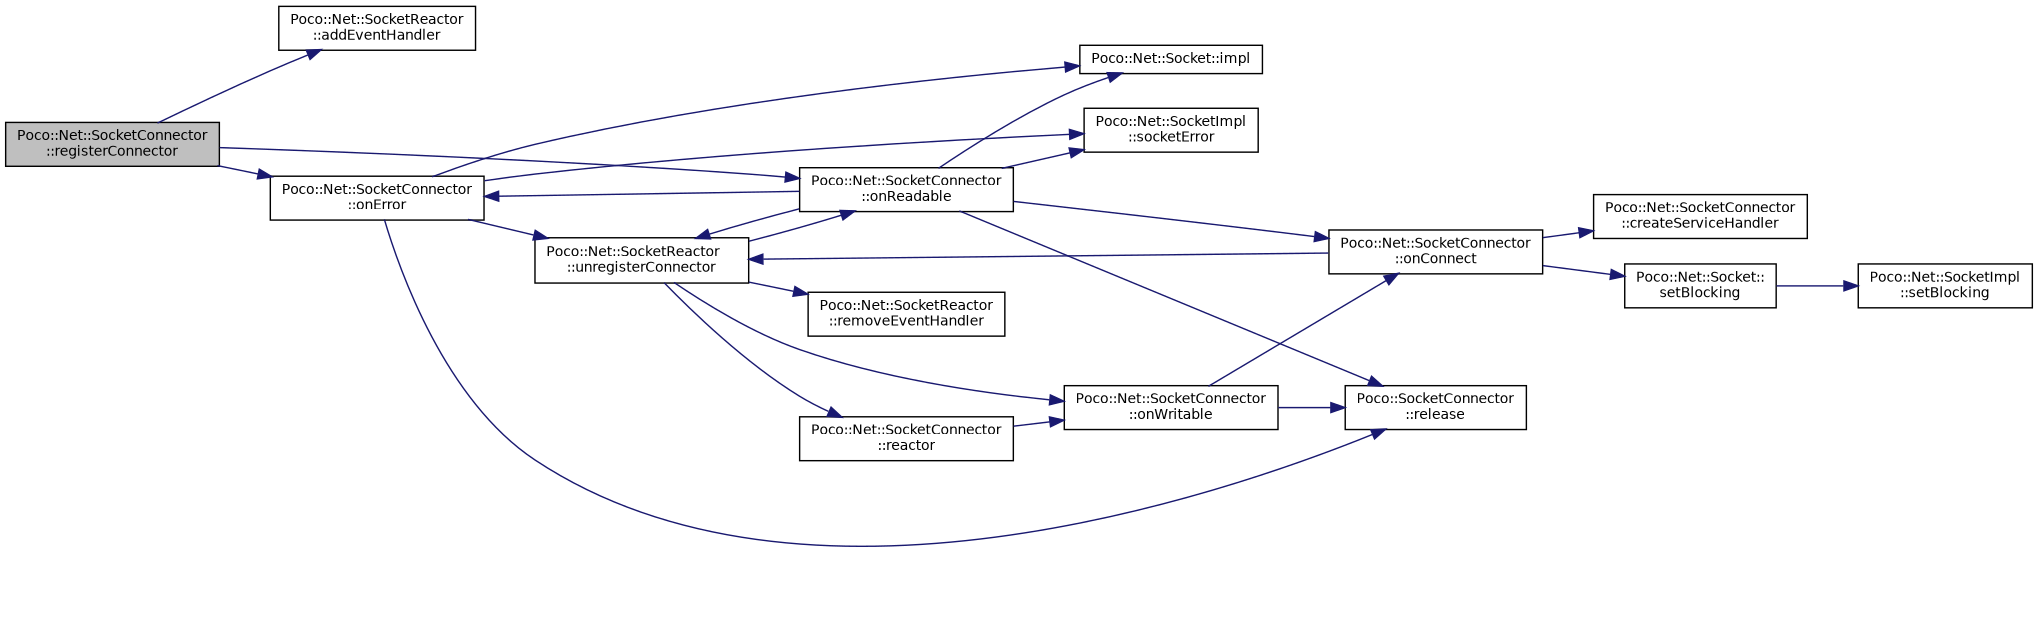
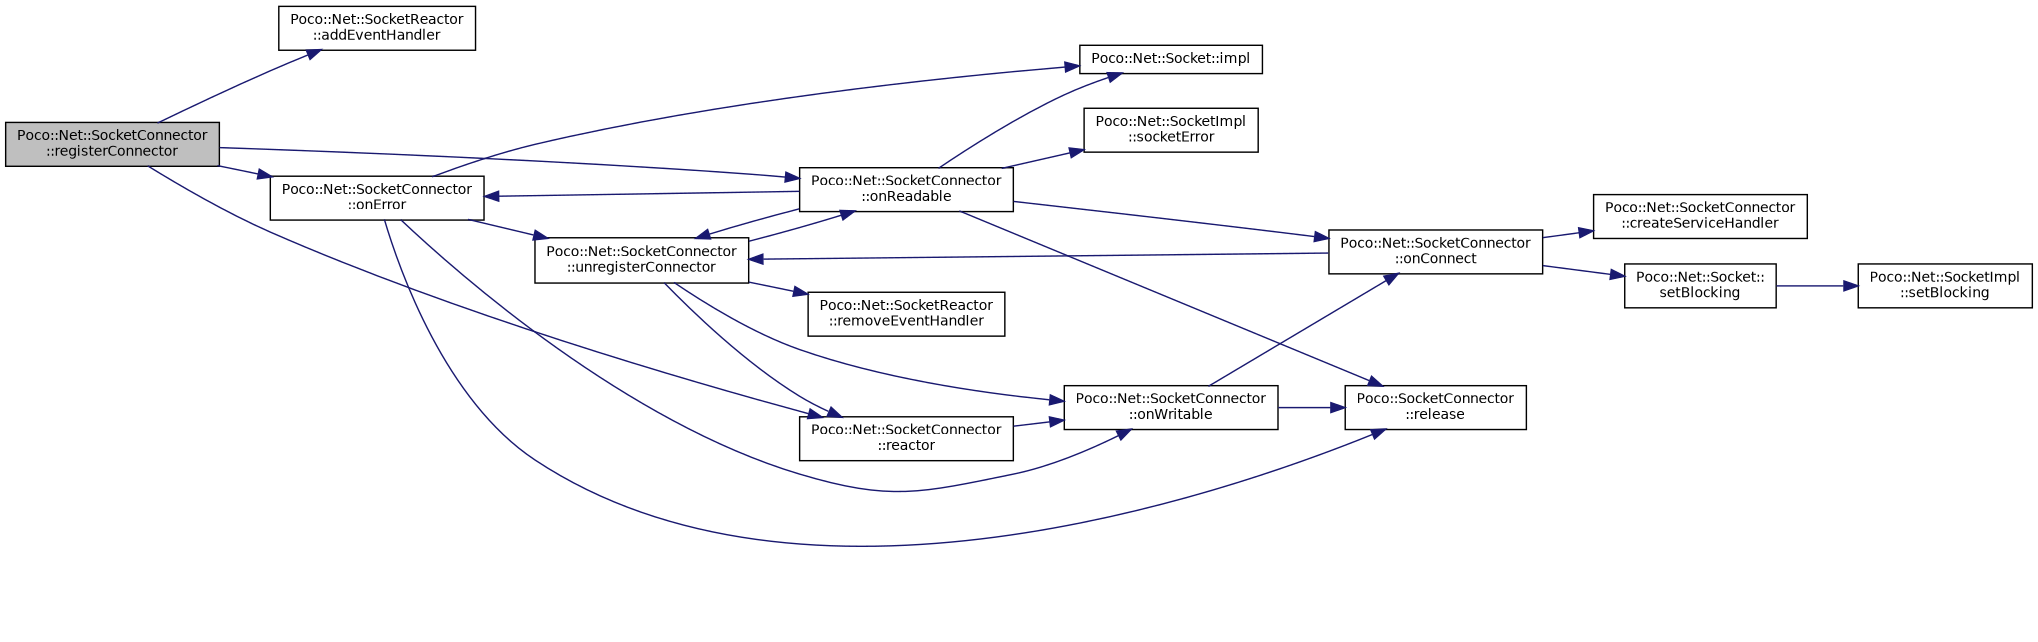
(776, 152) -> (730, 448)
(642, 260) -> (642, 260)
none -> (470, 310)
